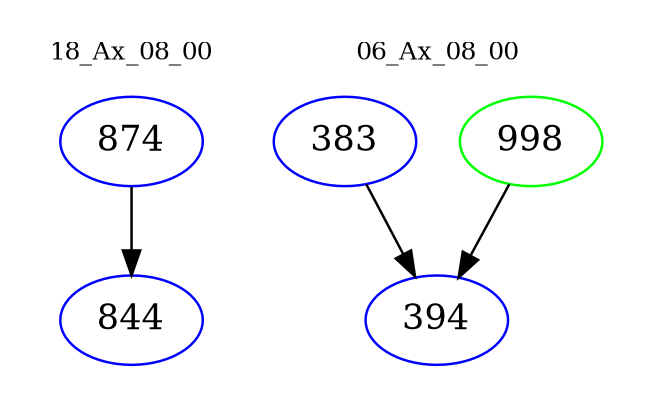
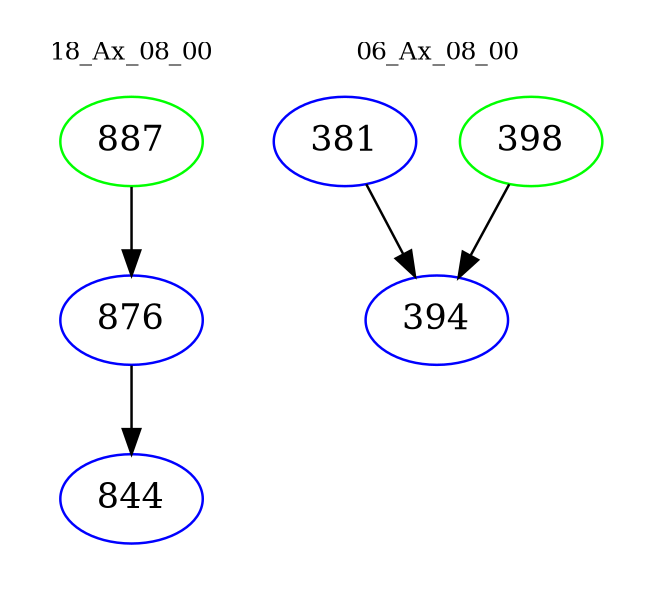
none -> (132, 141)
(132, 141) -> (132, 320)
(345, 141) -> (345, 141)
(531, 141) -> (531, 141)
